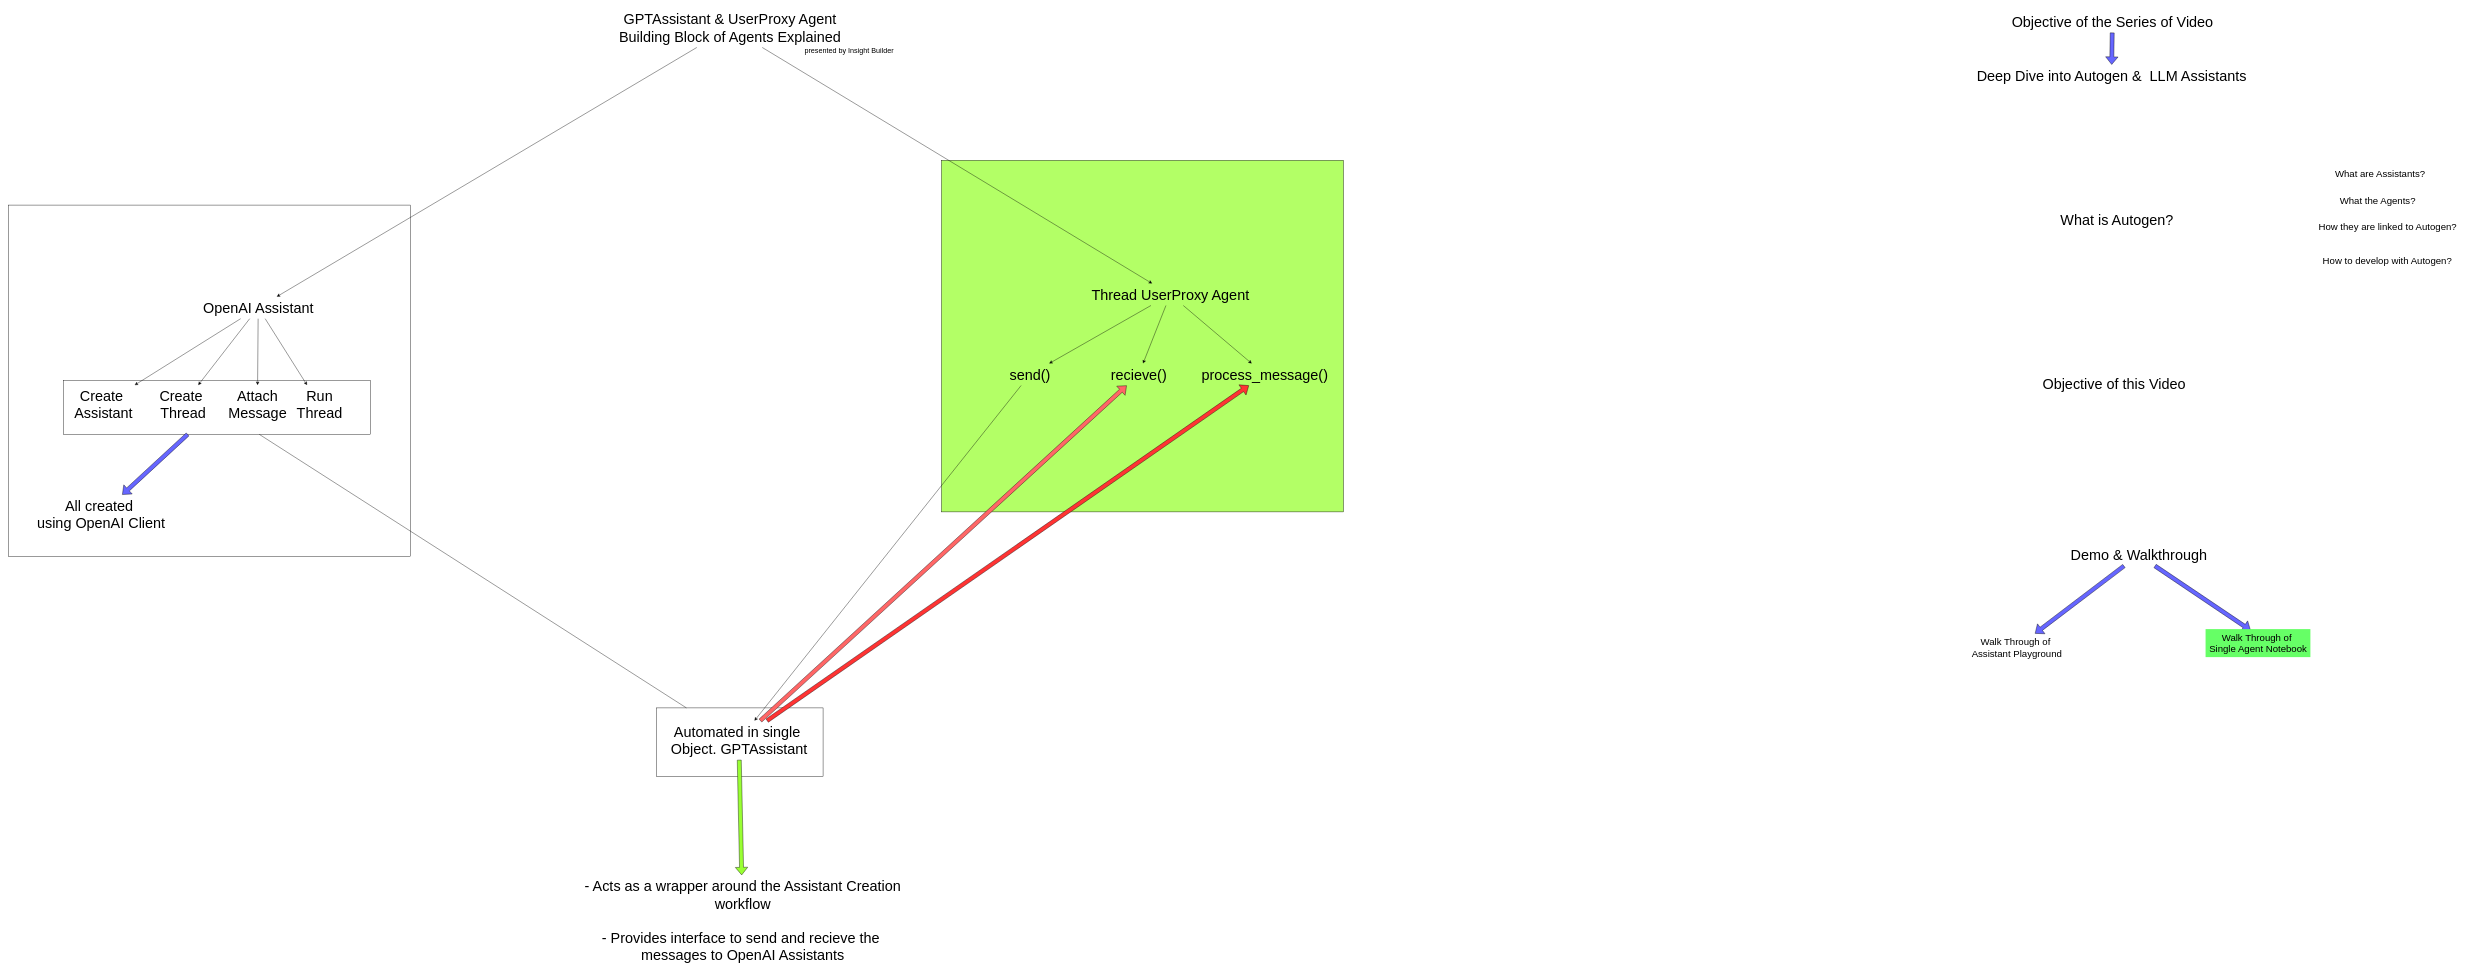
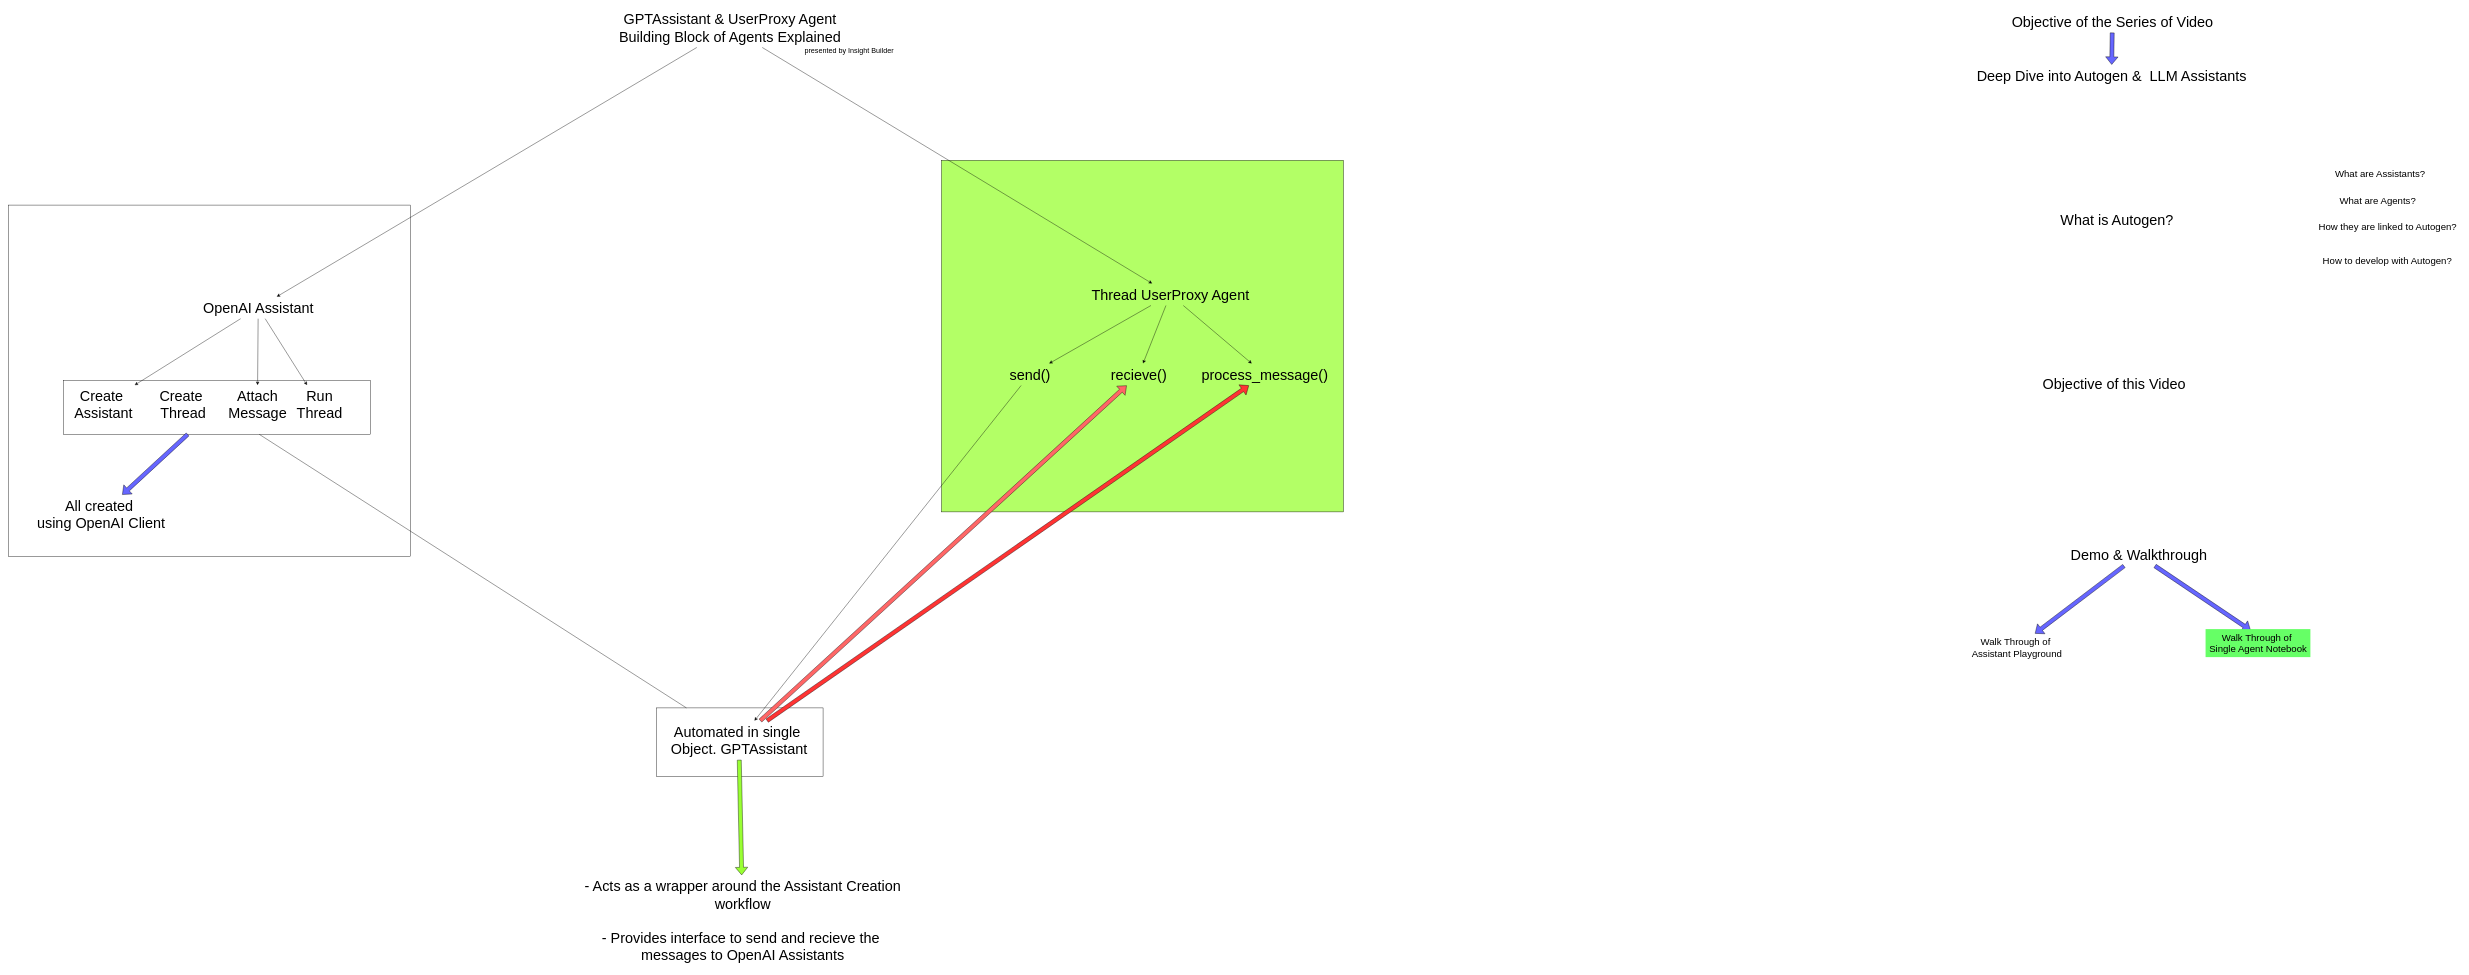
(2378, 201) -> (2378, 201)
(201, 381) -> none
